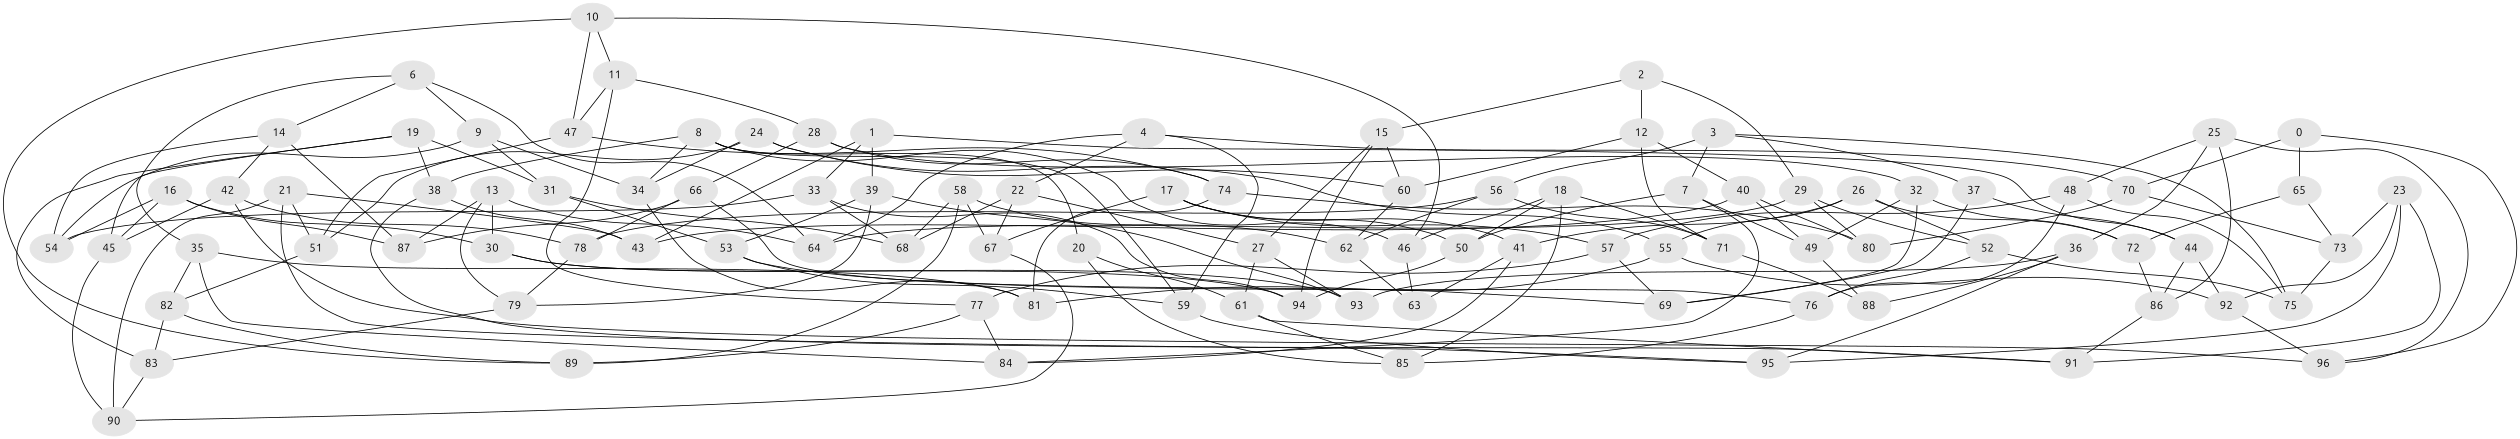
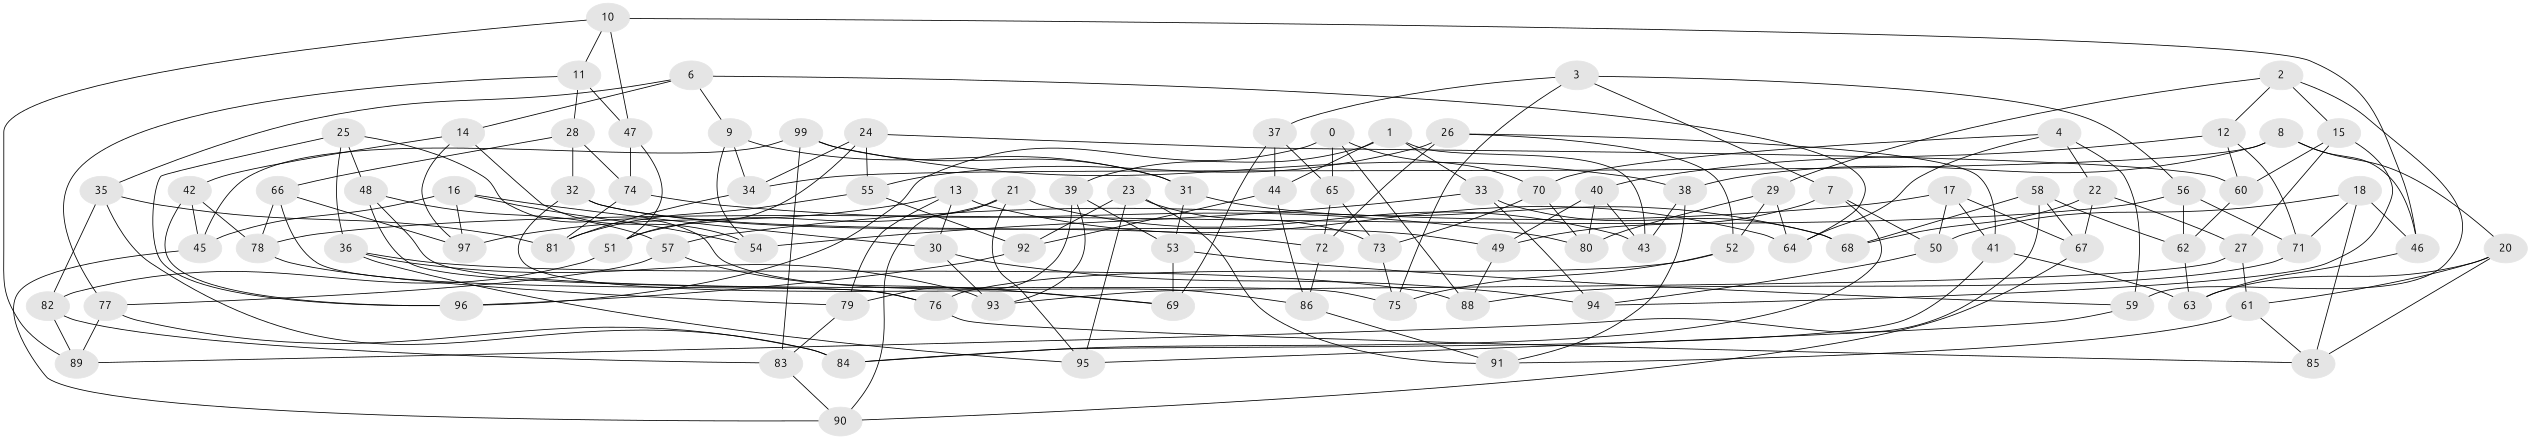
(413, 133) -> (801, 133)
none -> (1296, 154)
(1072, 179) -> (2451, 256)
none -> (1406, 227)
(404, 248) -> (465, 248)
none -> (2347, 276)
